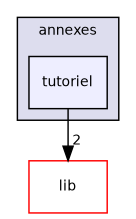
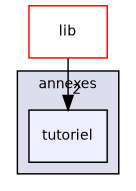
(68, 129) -> (68, 80)
